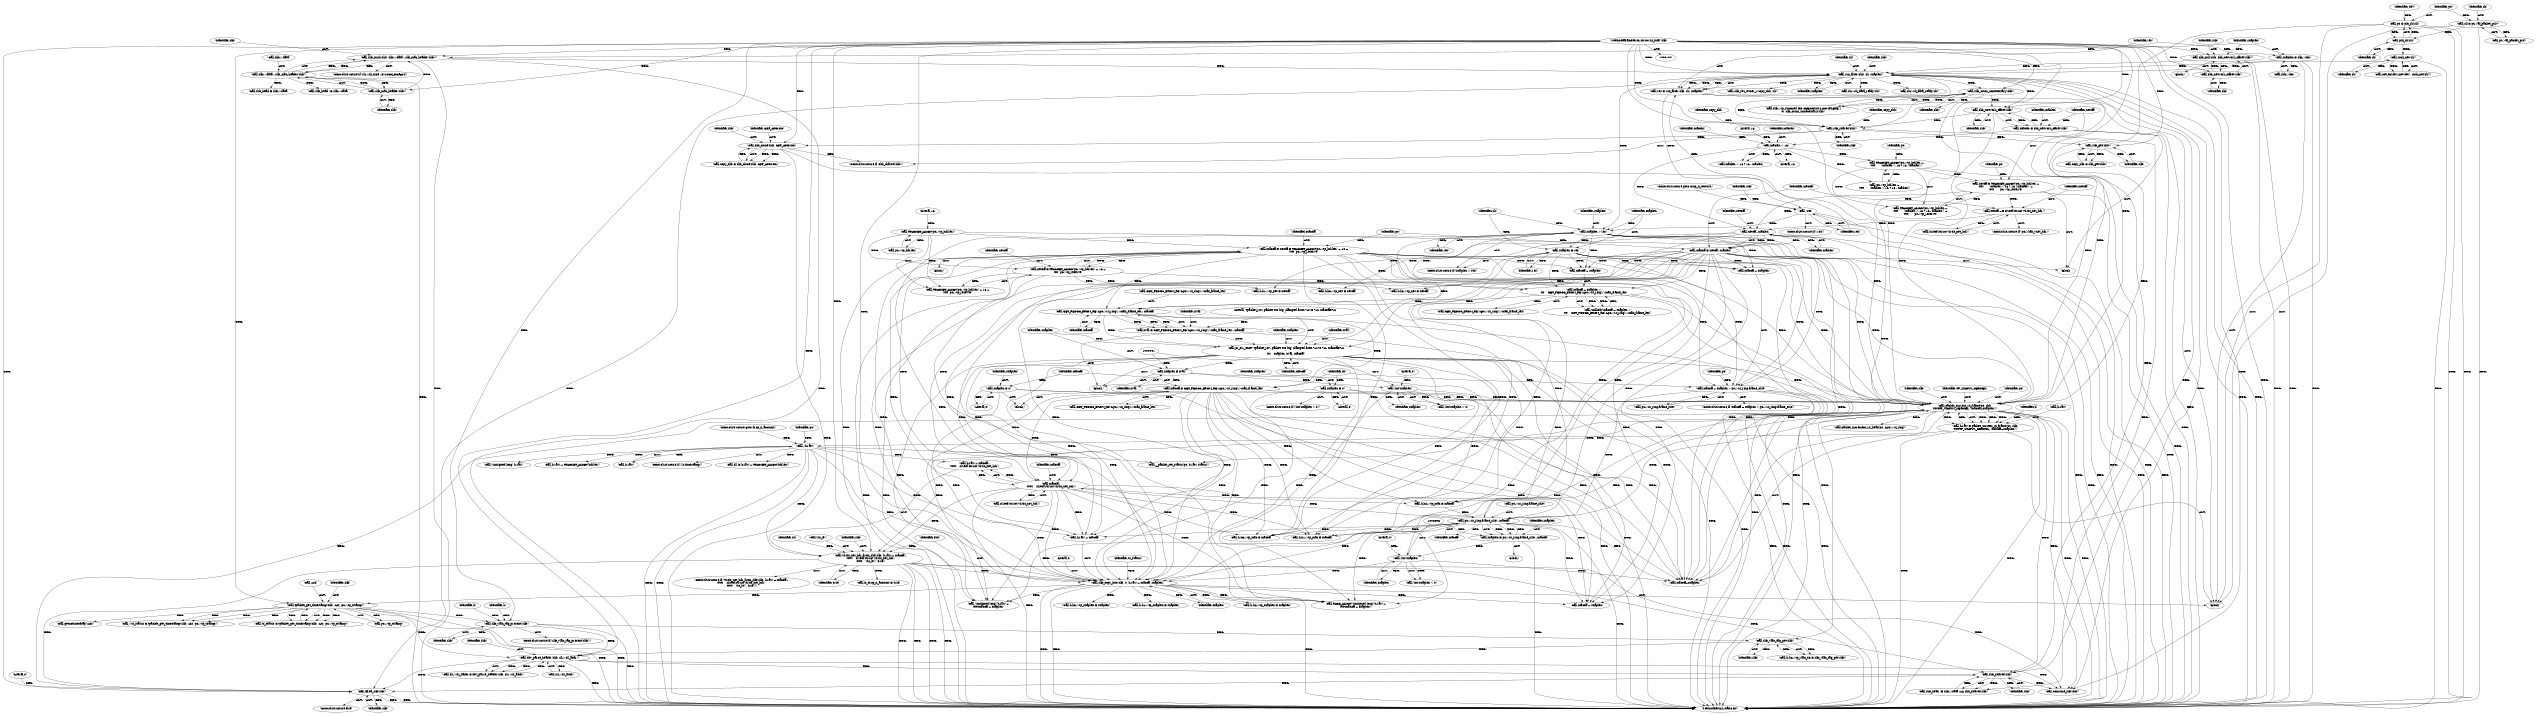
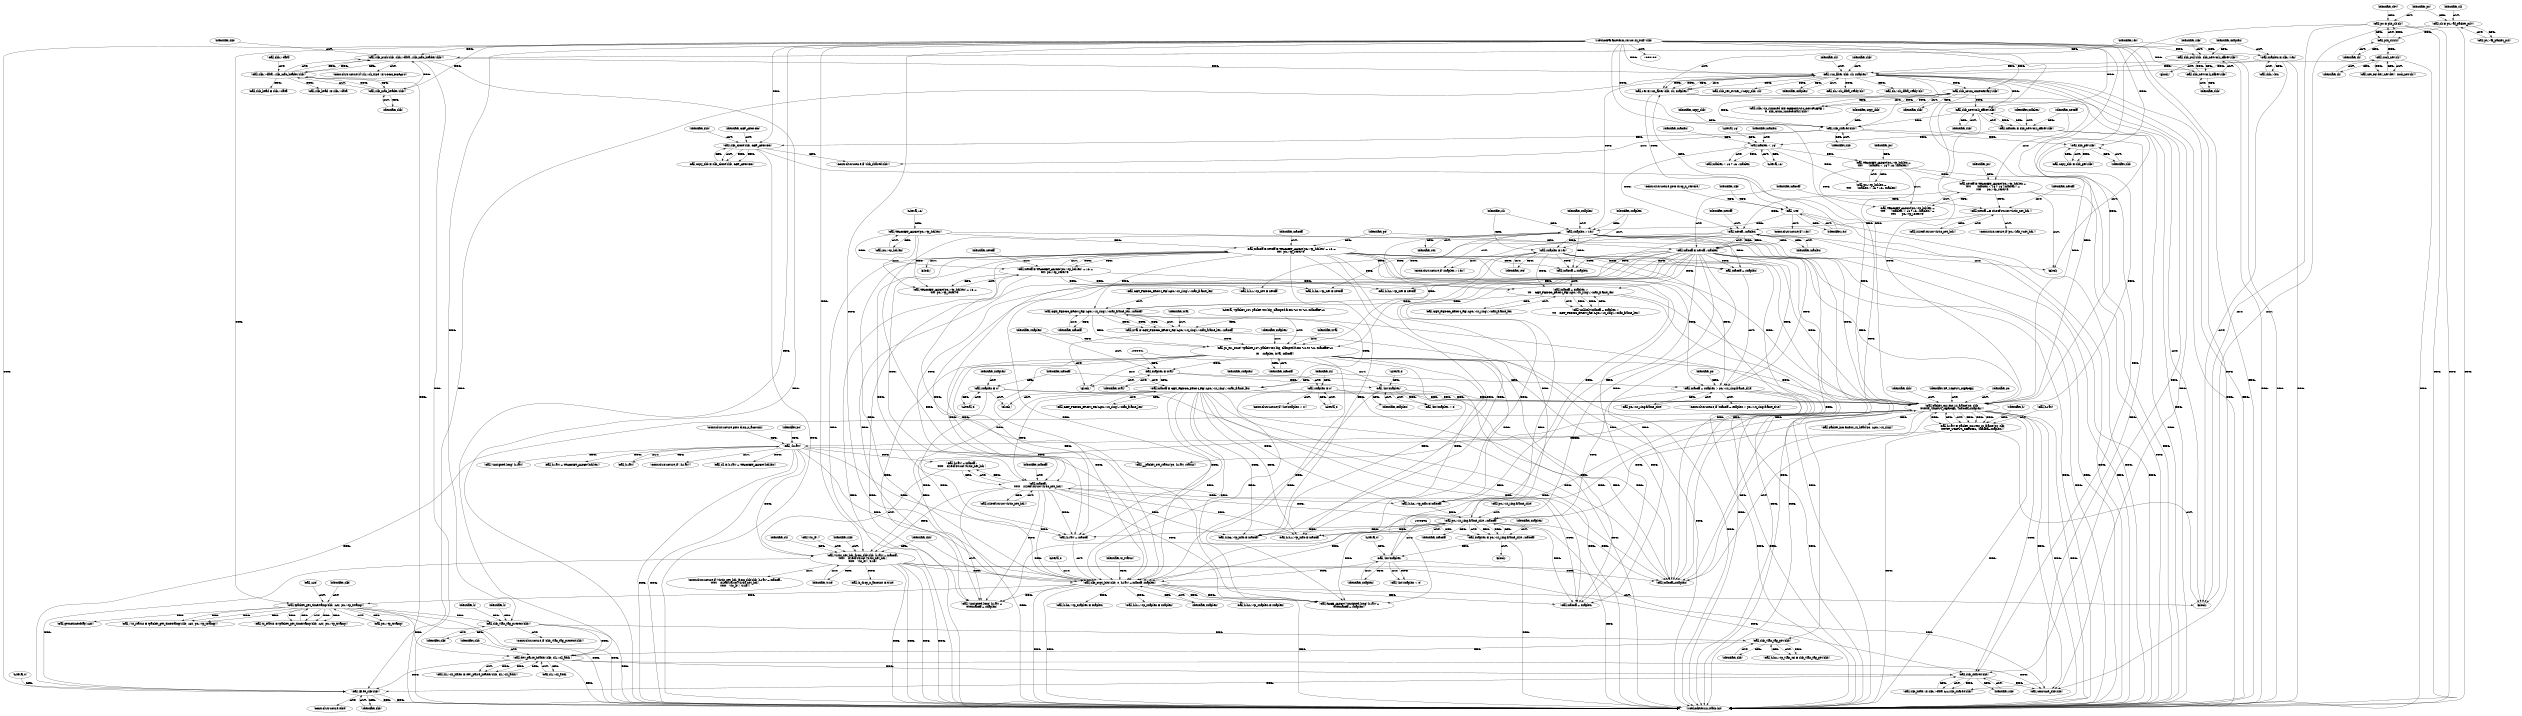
(677, 465) -> (670, 465)
